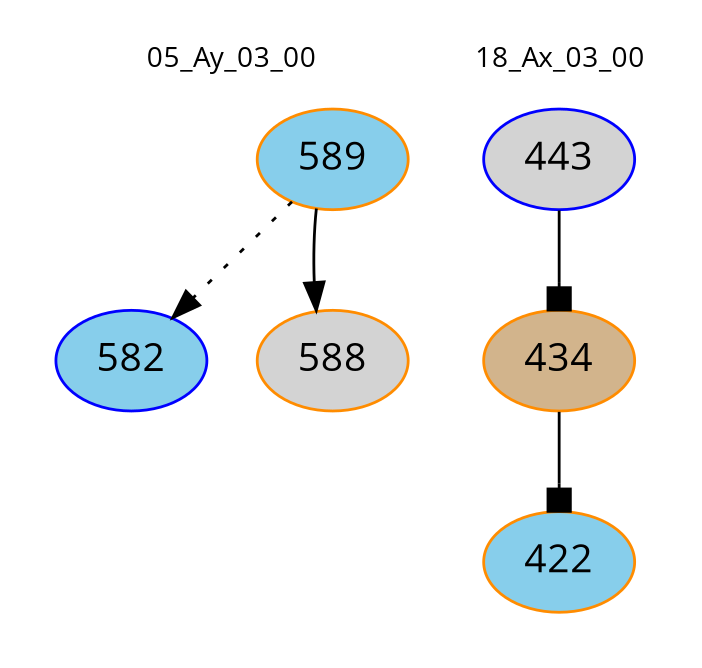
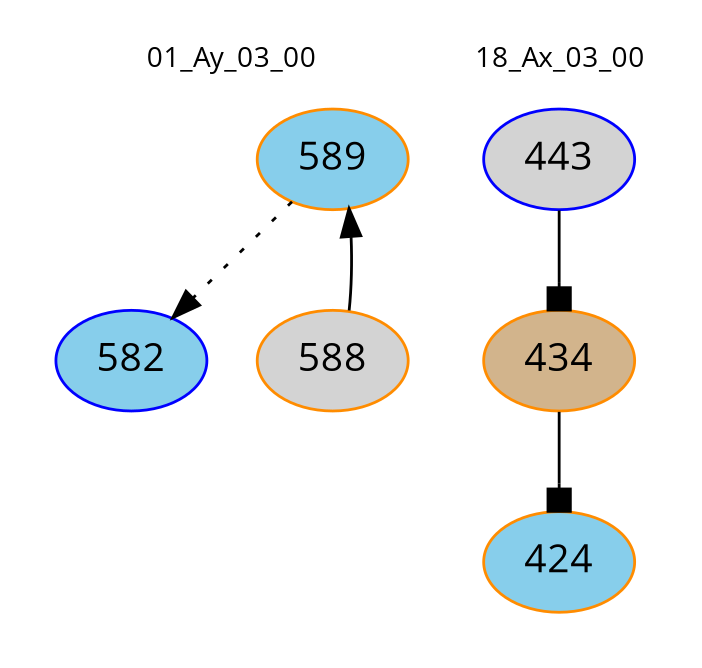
(232, 60) -> (232, 60)
(314, 246) -> (351, 274)
(559, 562) -> (559, 562)
